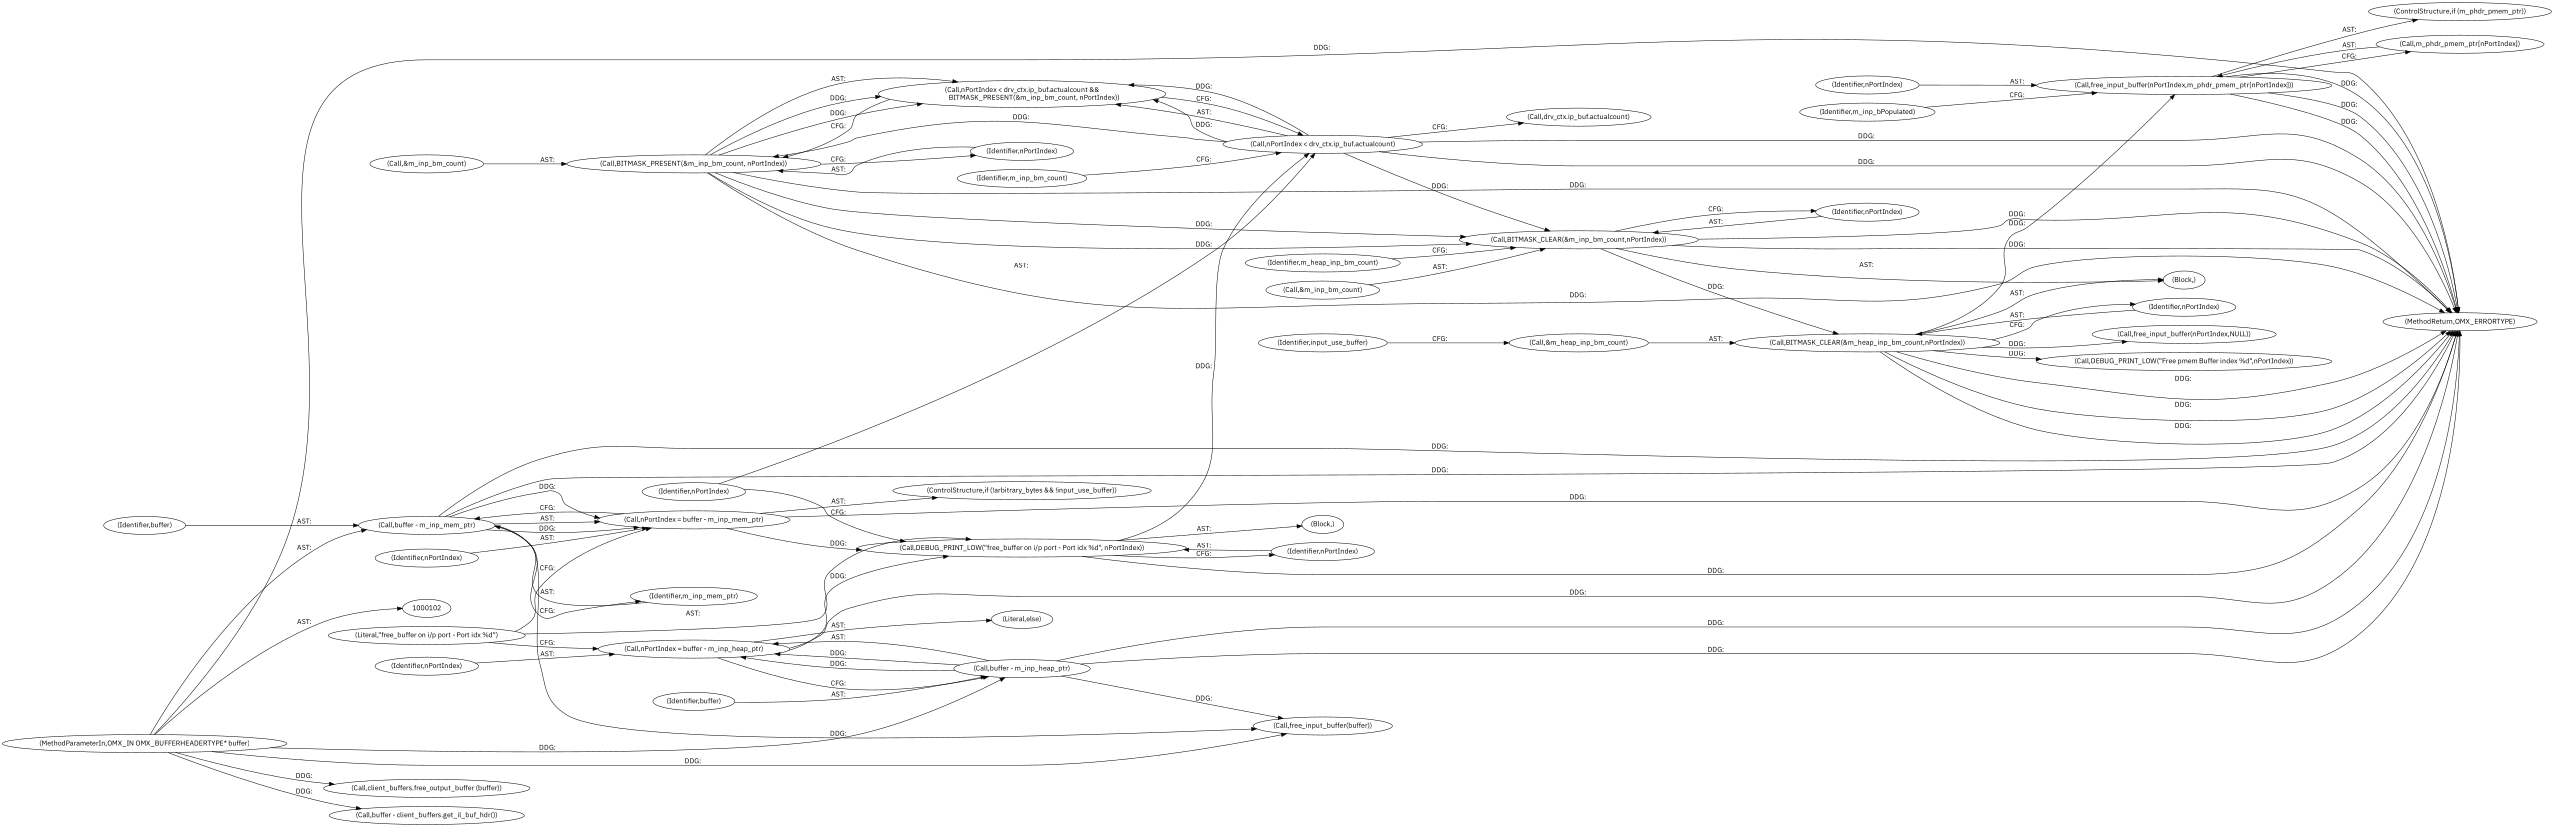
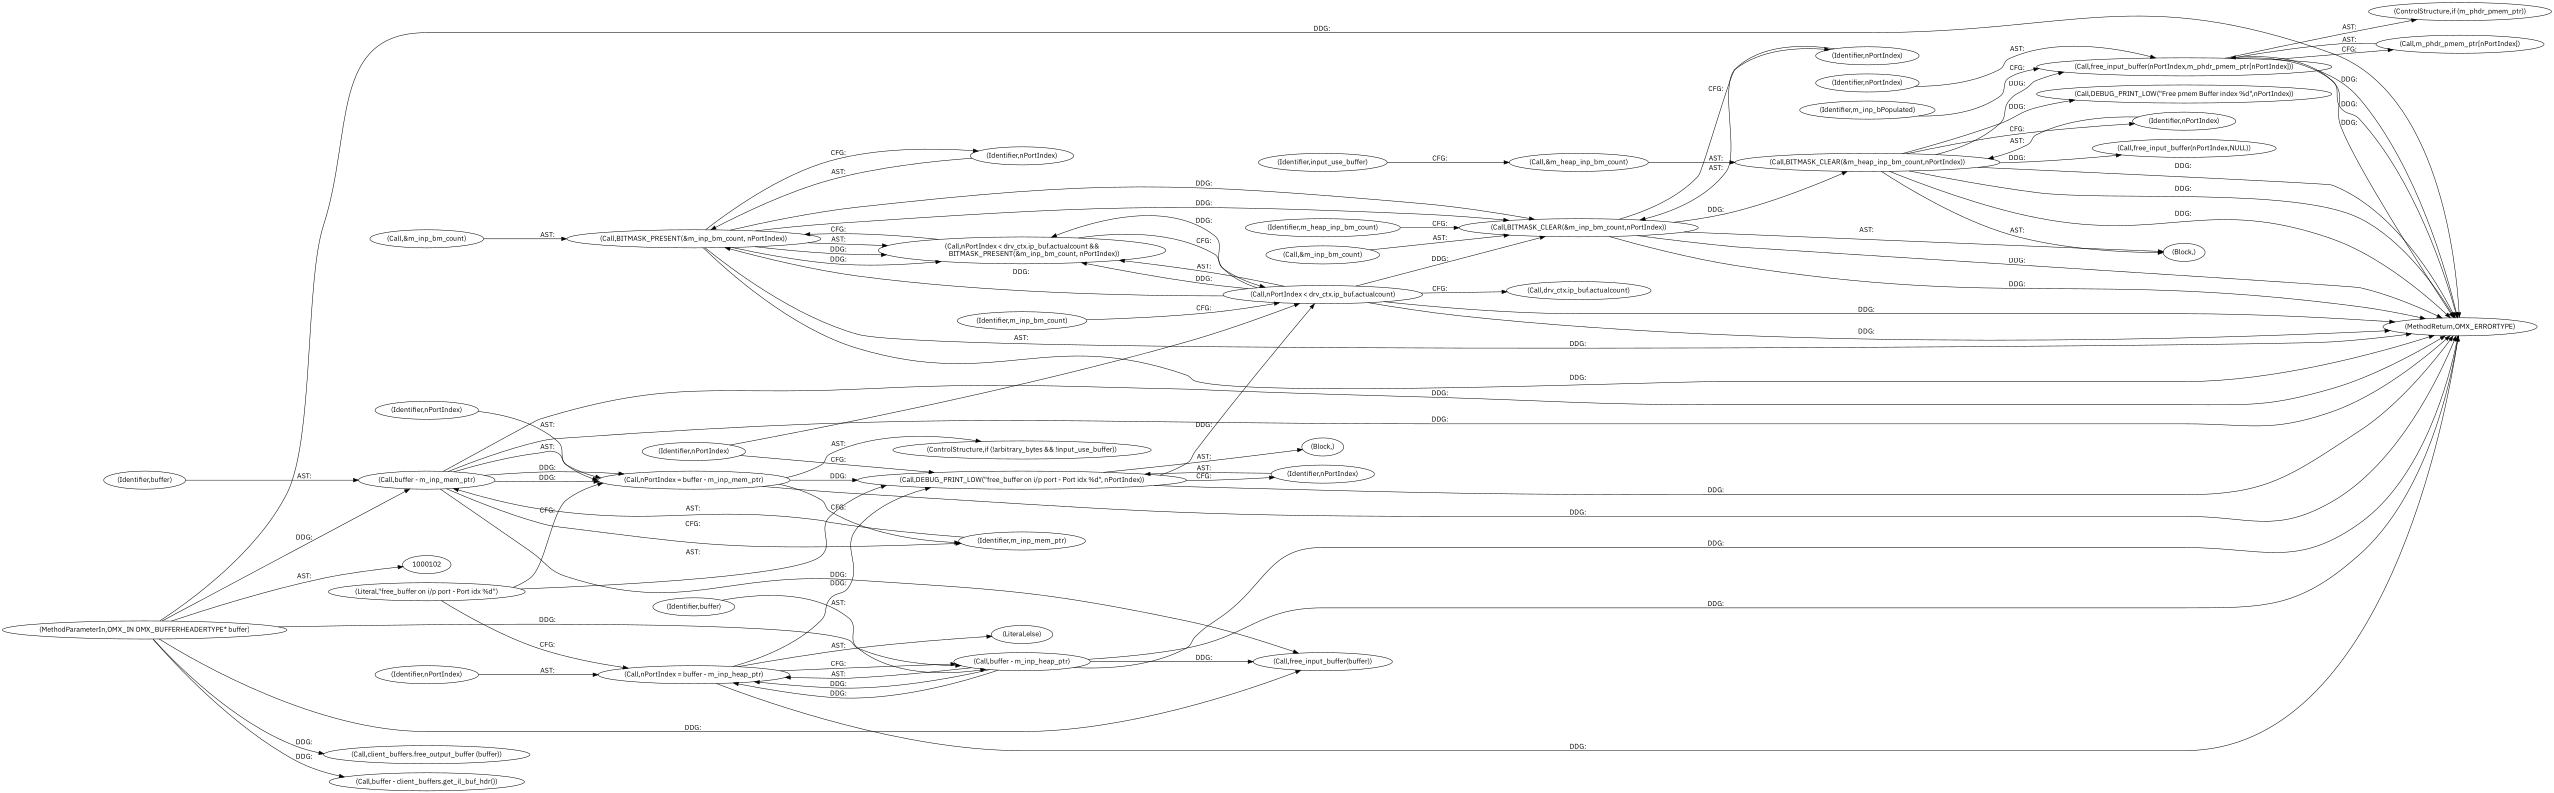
(552, 512) -> (853, 522)
(305, 548) -> (305, 538)
